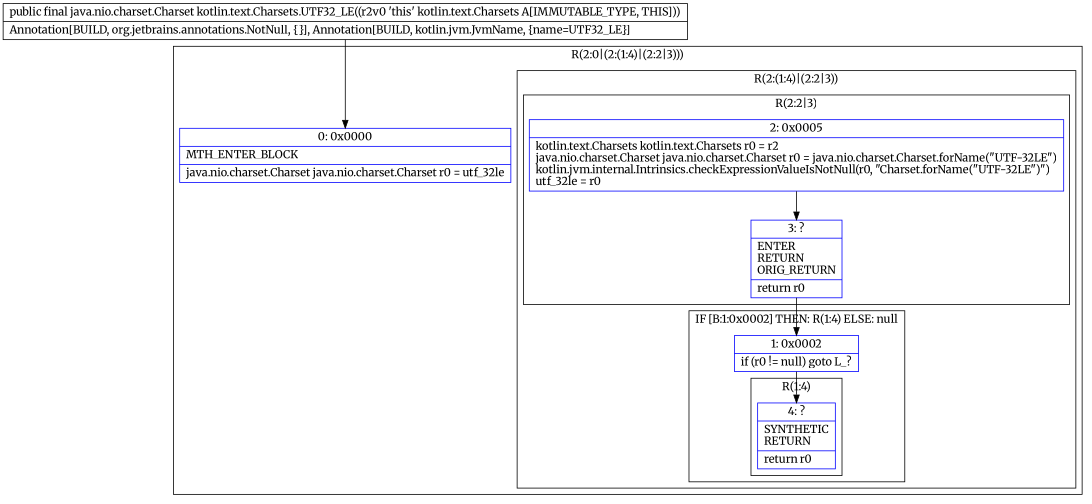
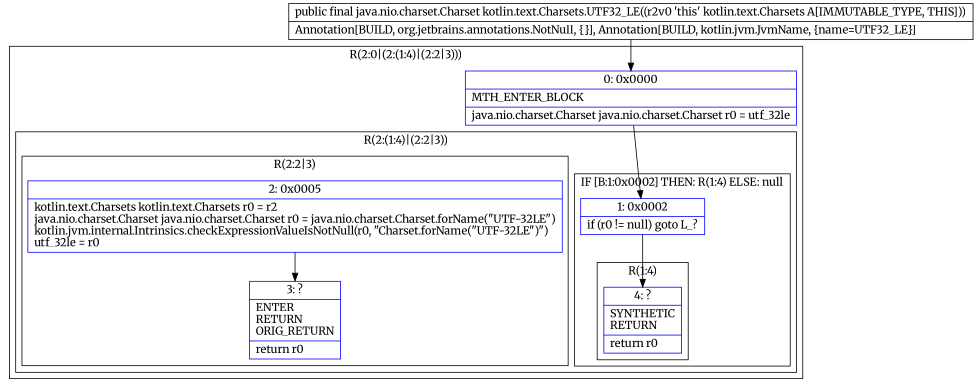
(796, 316) -> (637, 158)
